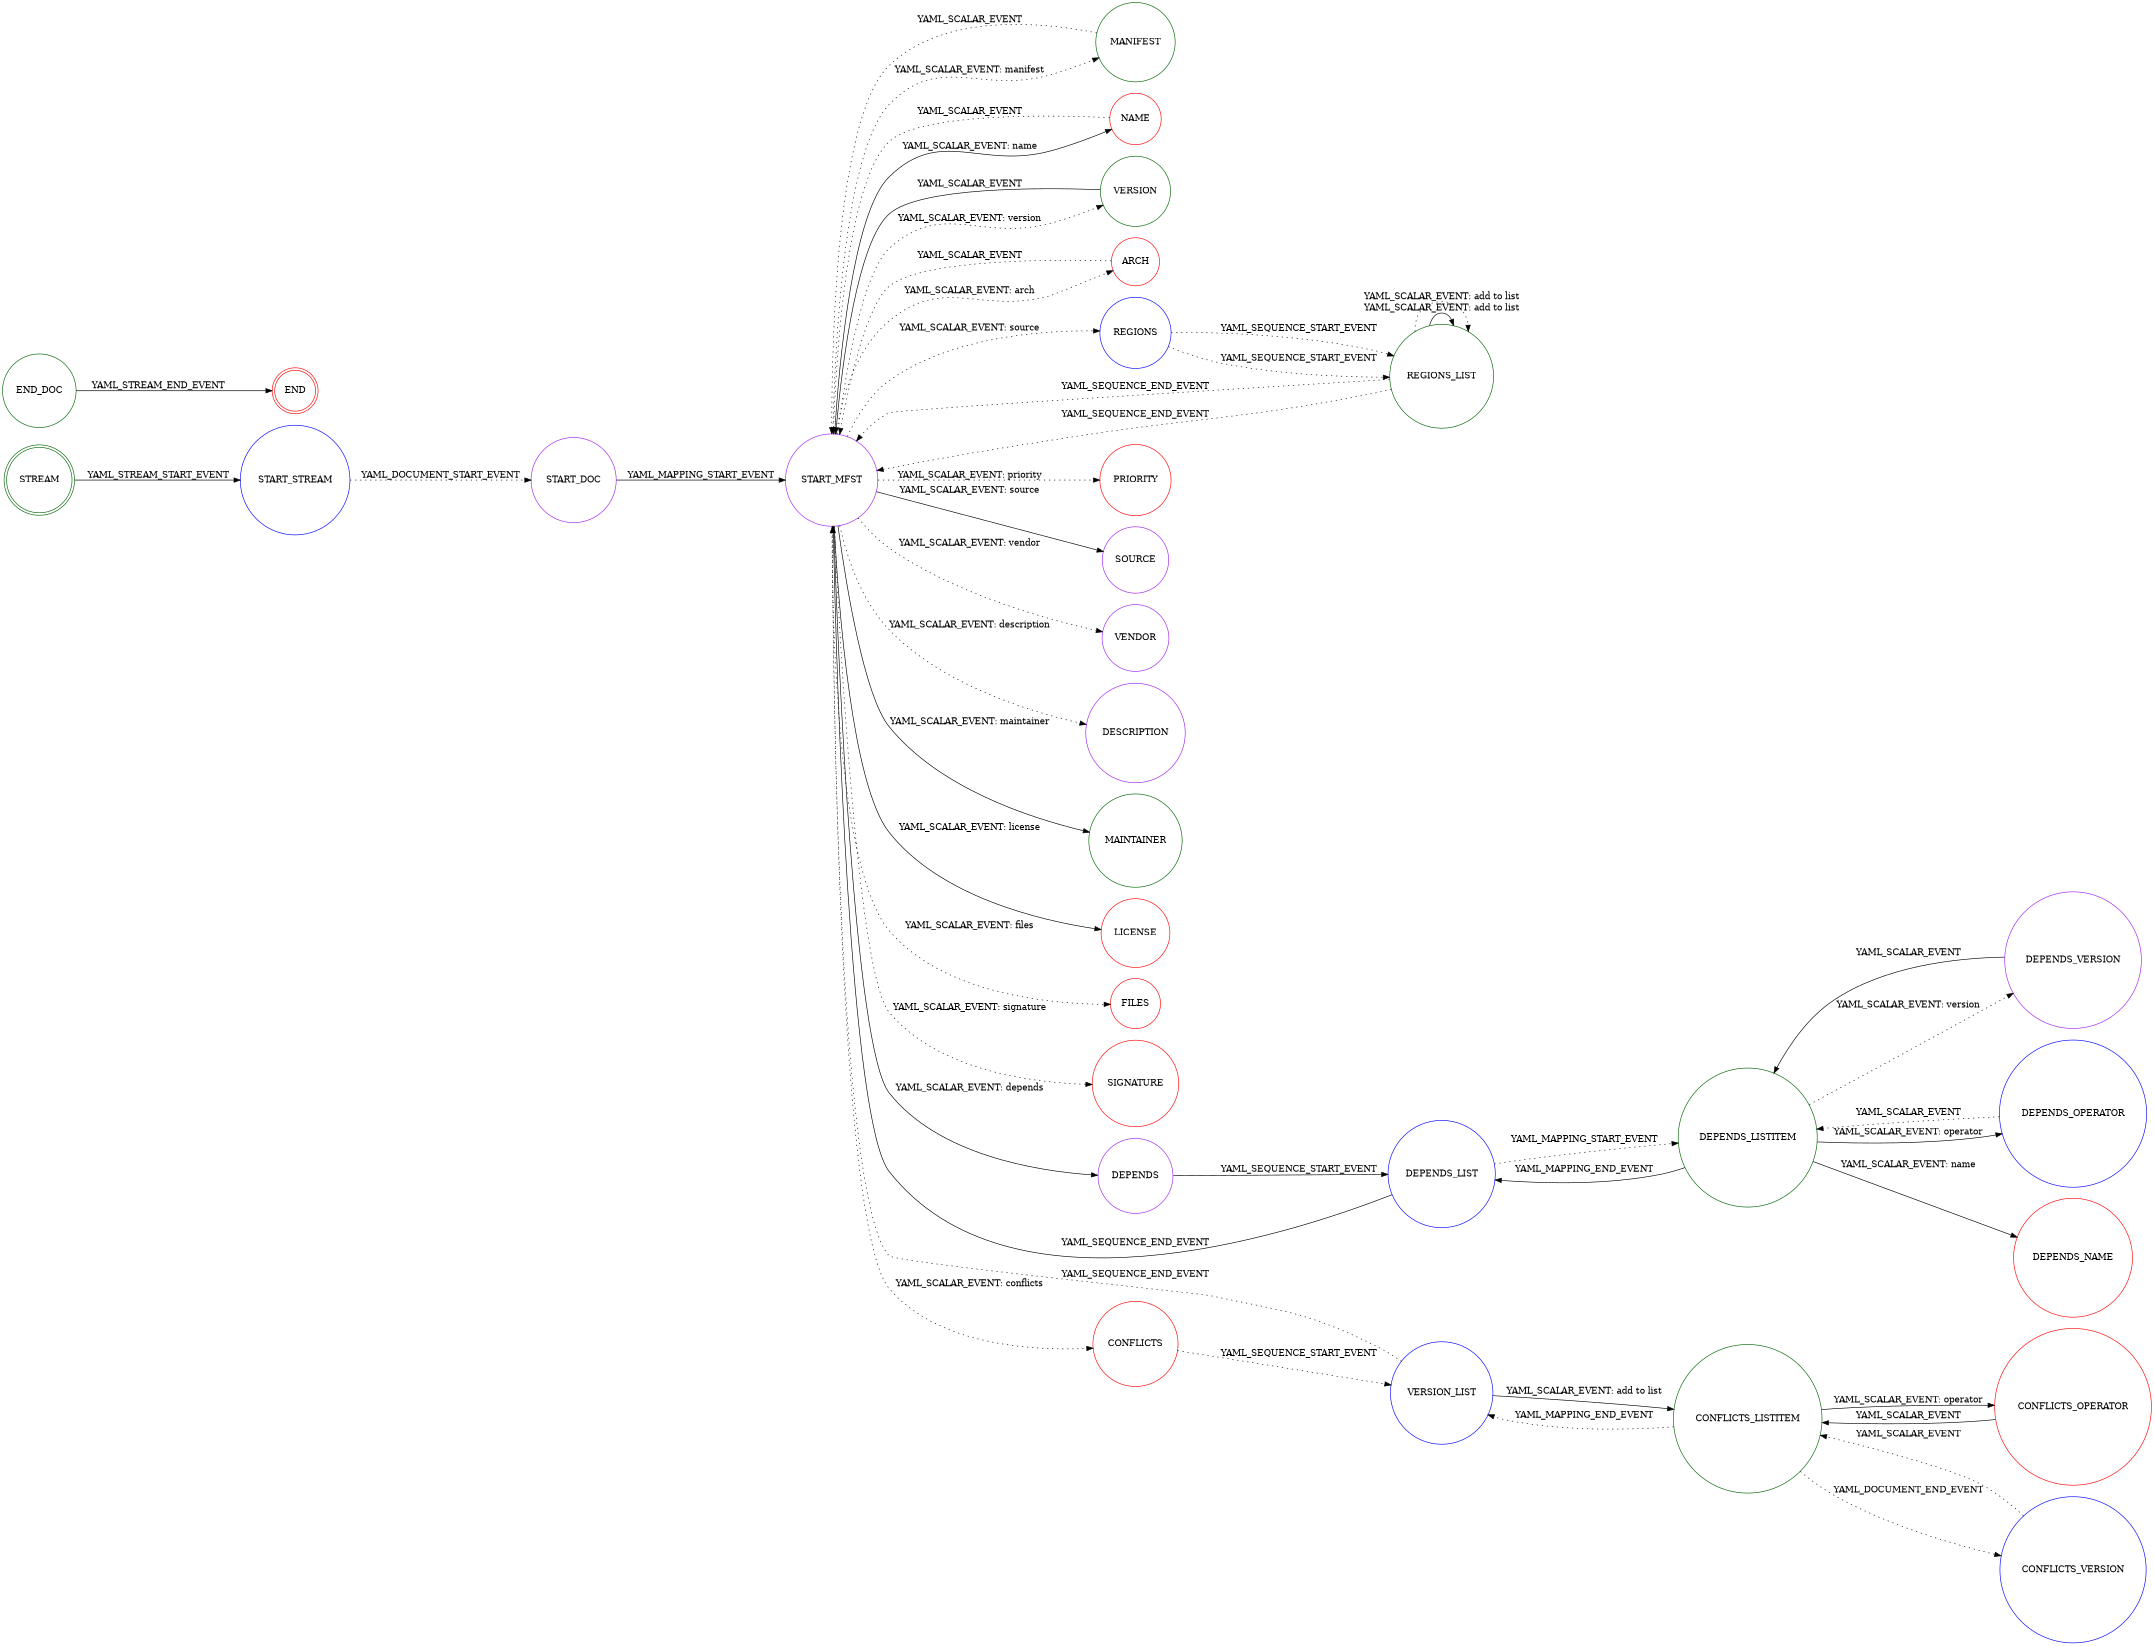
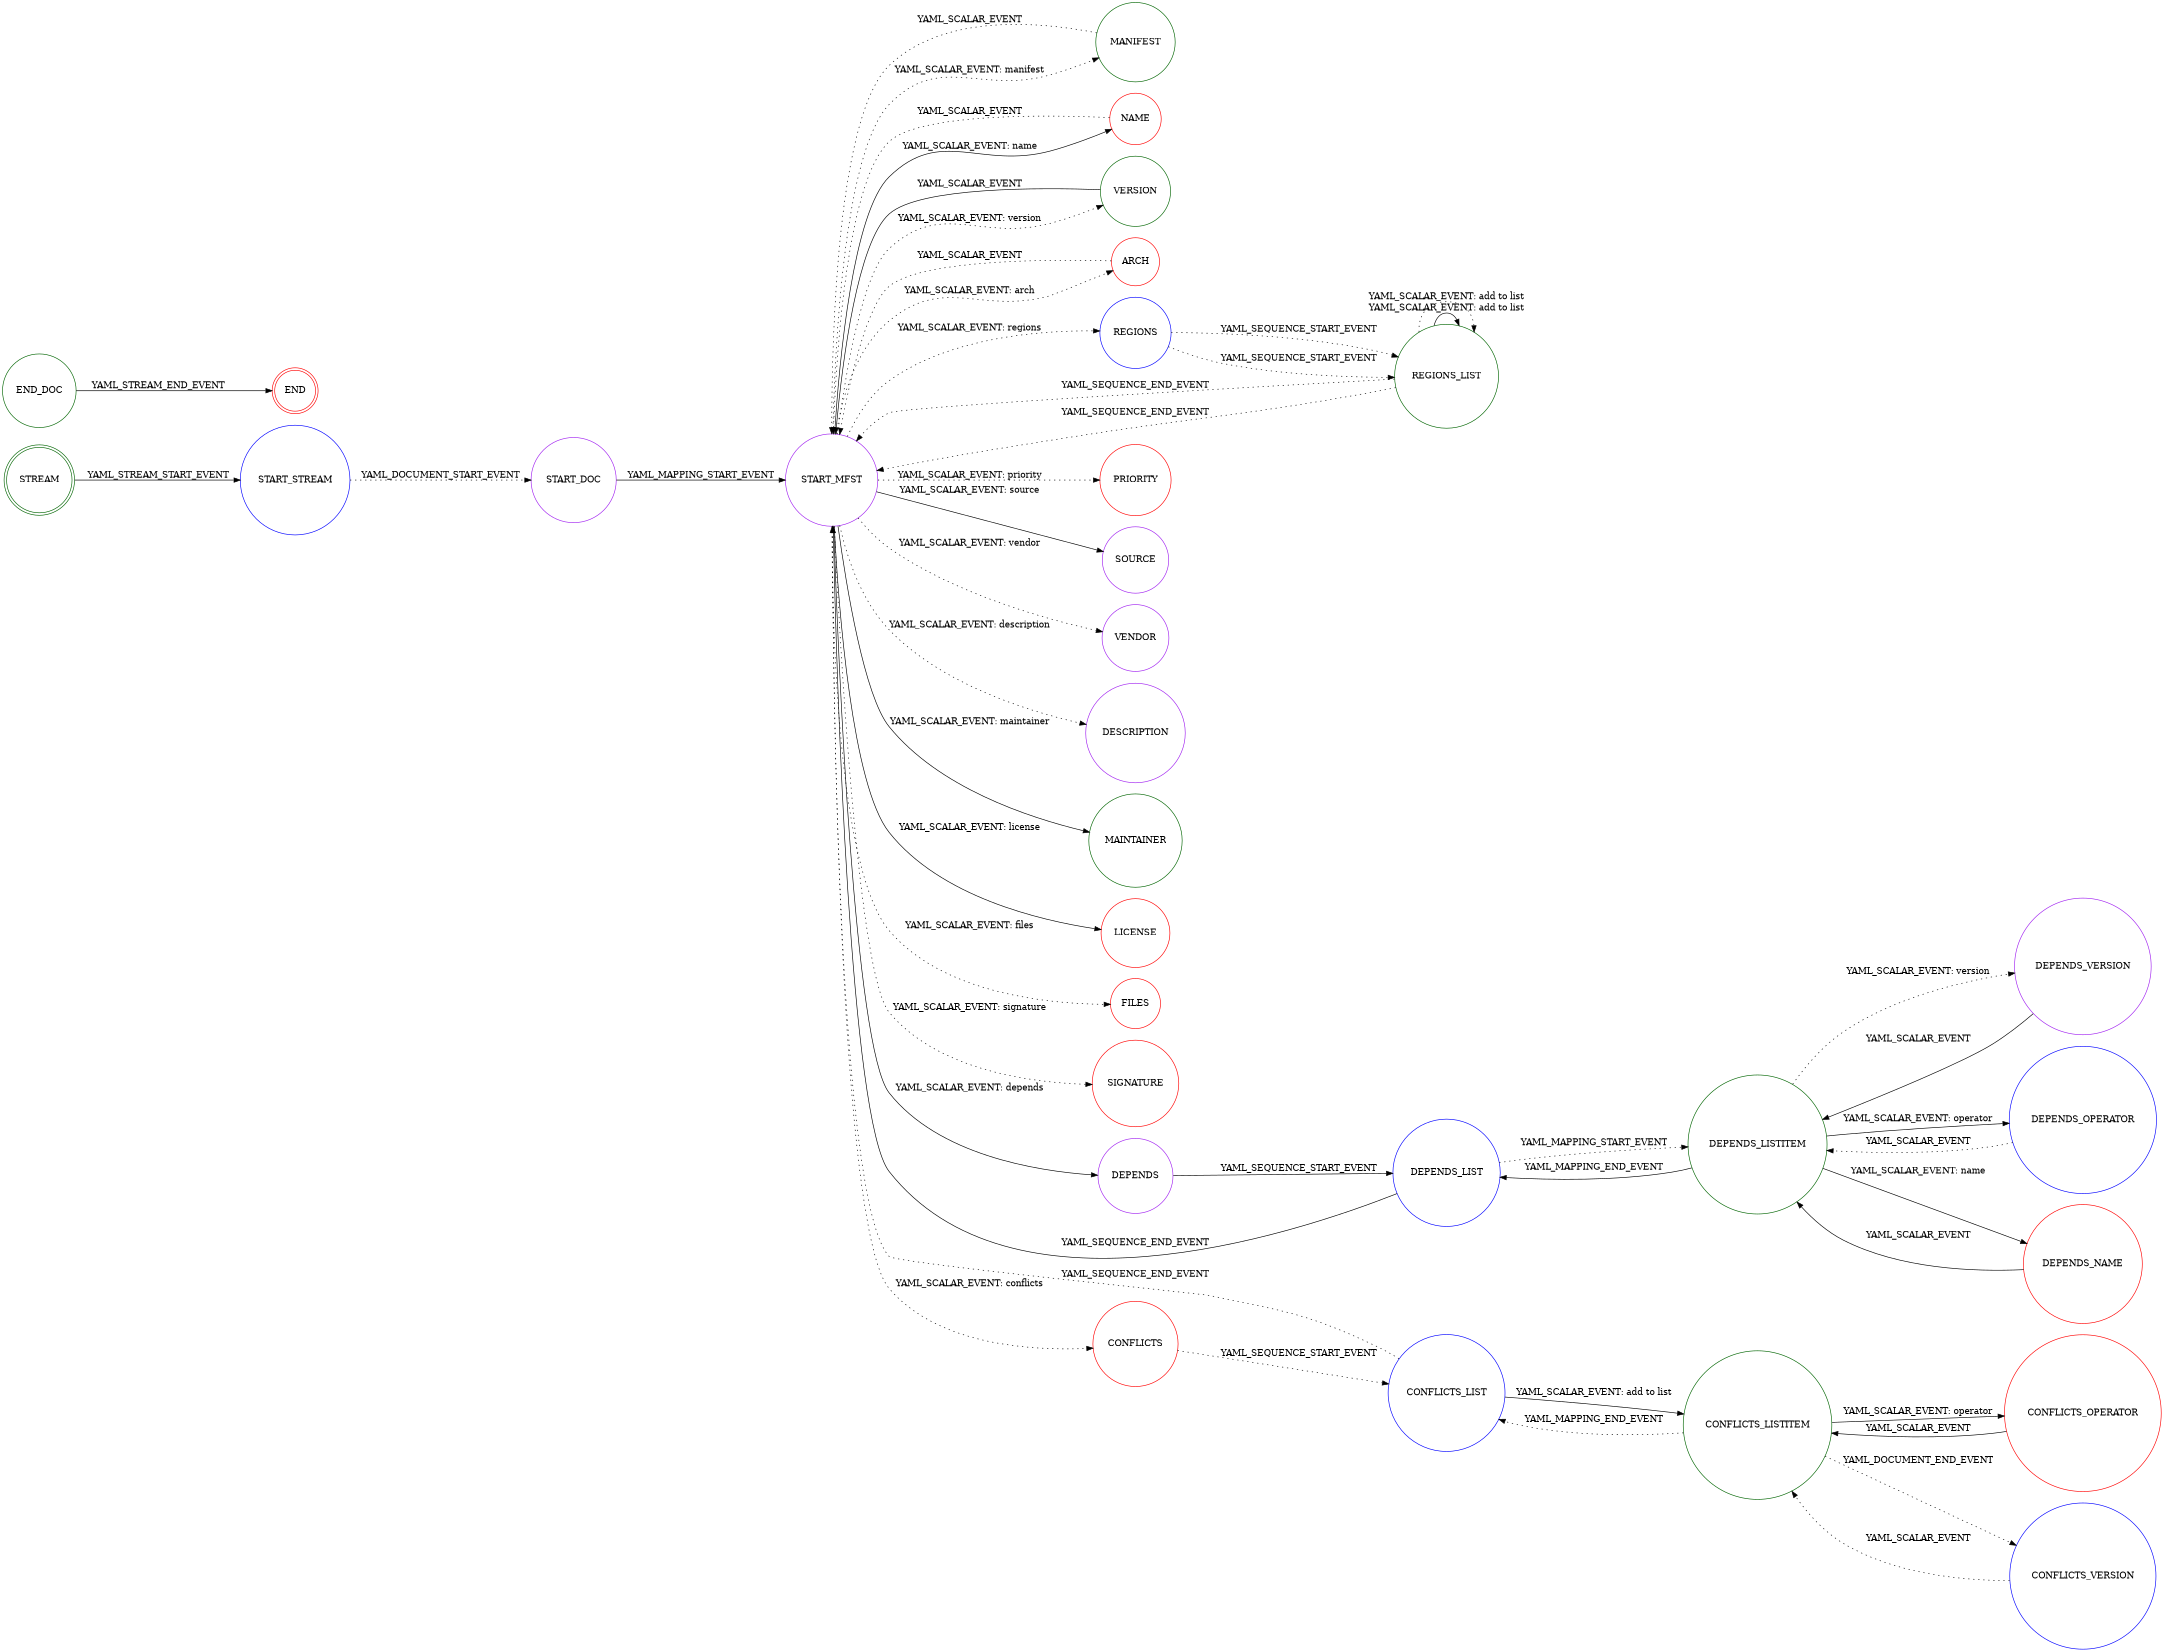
(970, 328) -> (970, 328)
none -> (1905, 1261)
(1442, 1393) -> (1447, 1393)
